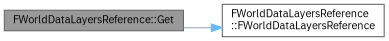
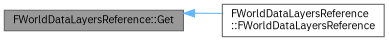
(197, 28) -> (208, 13)
